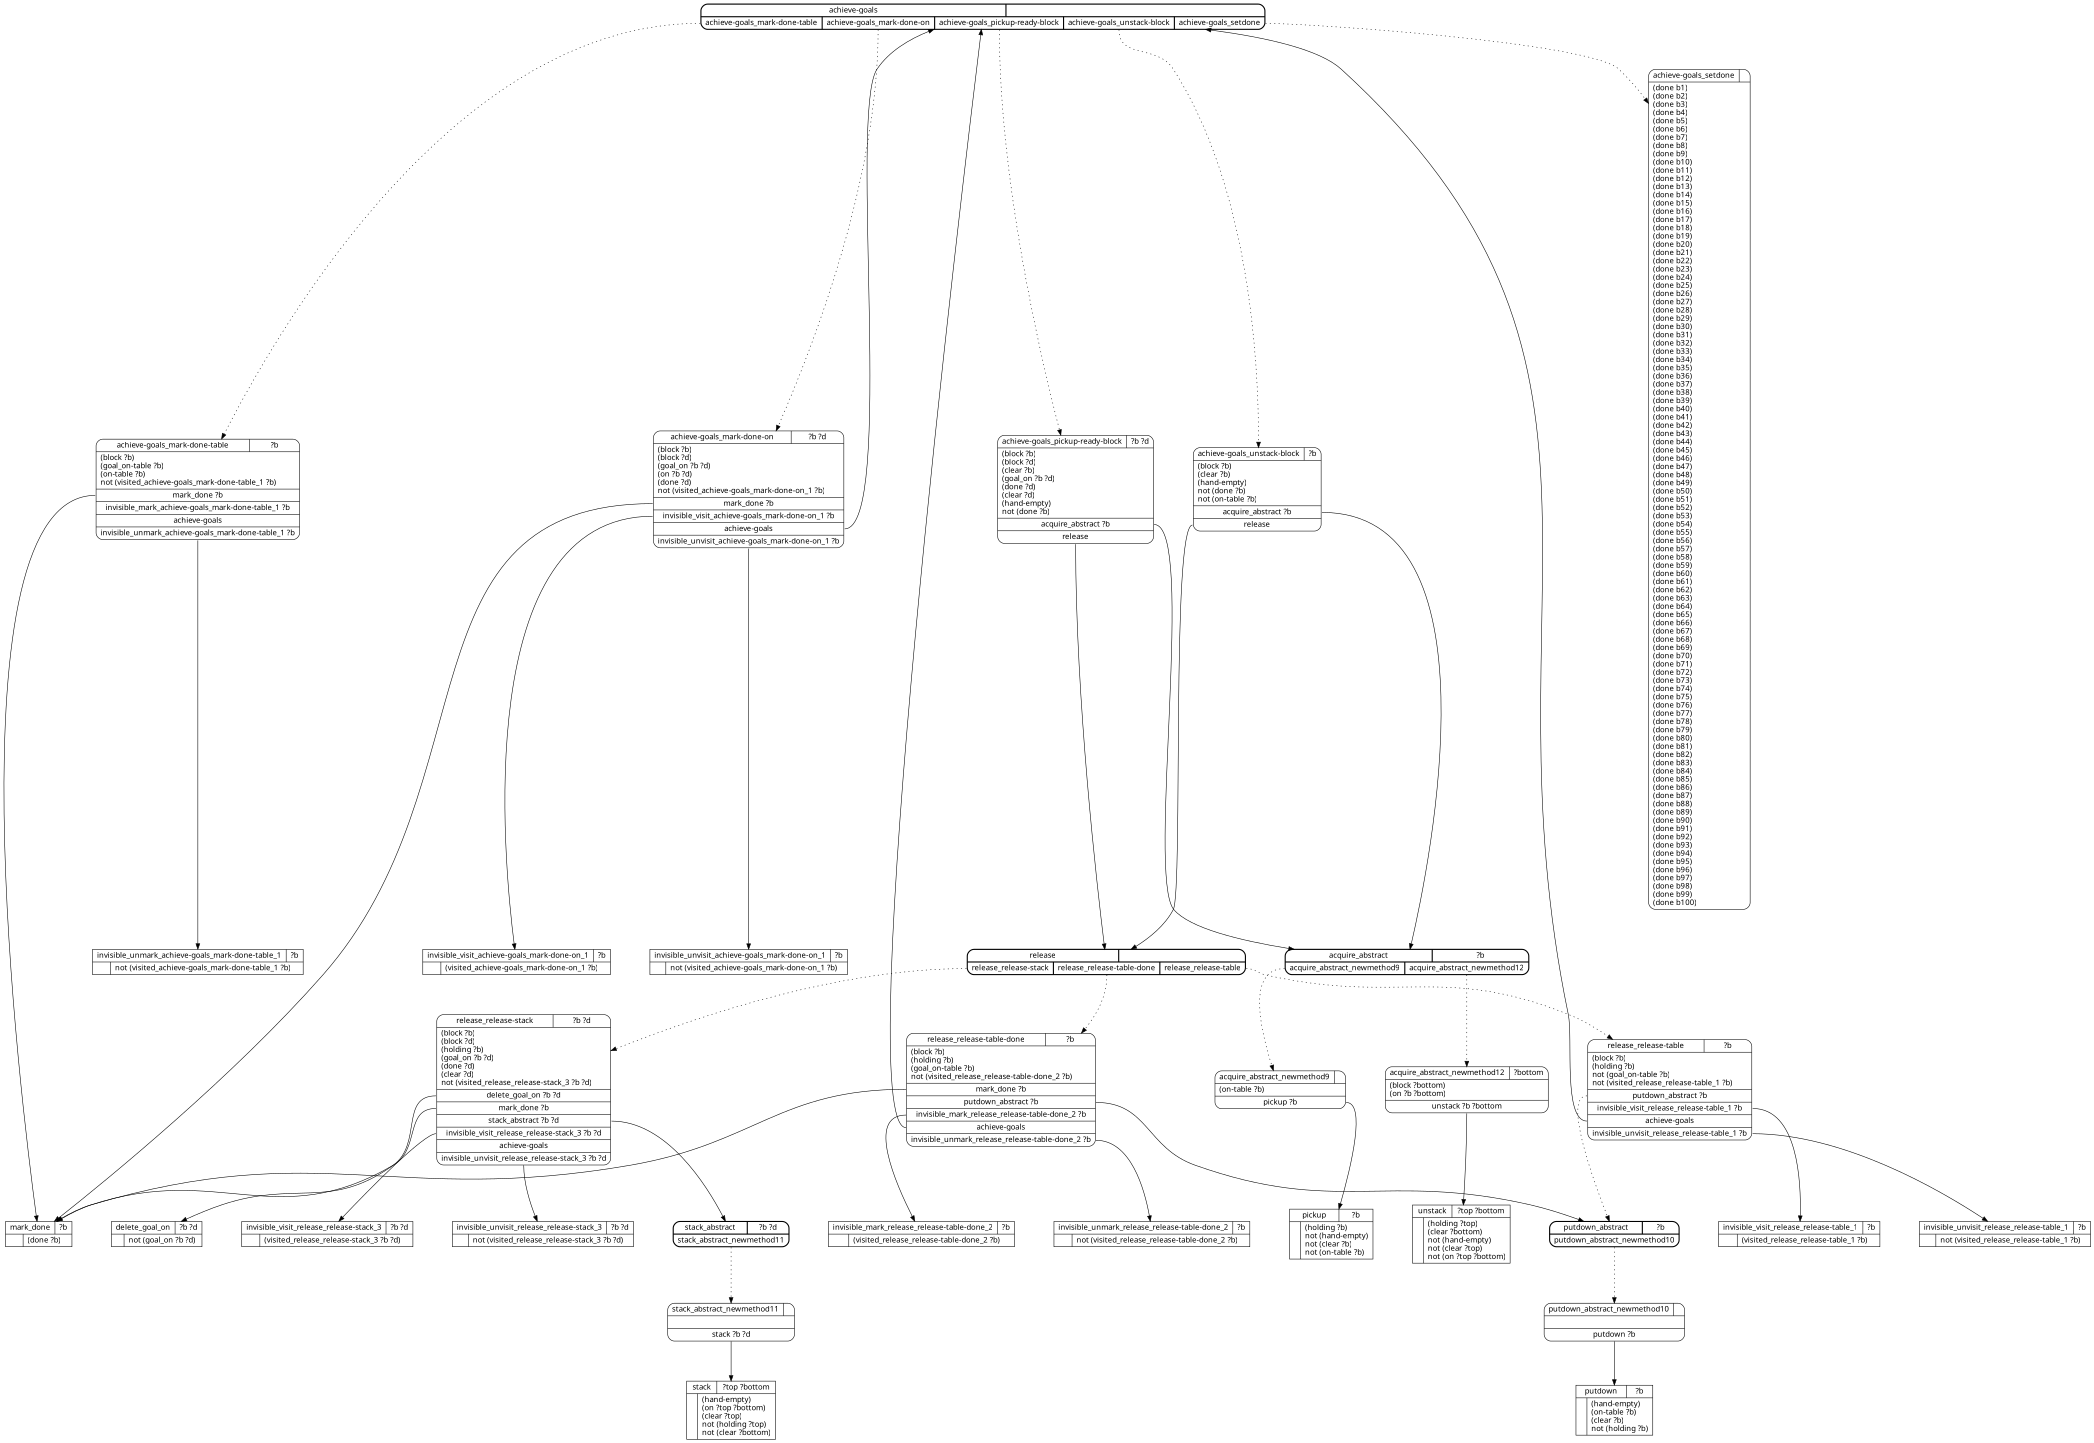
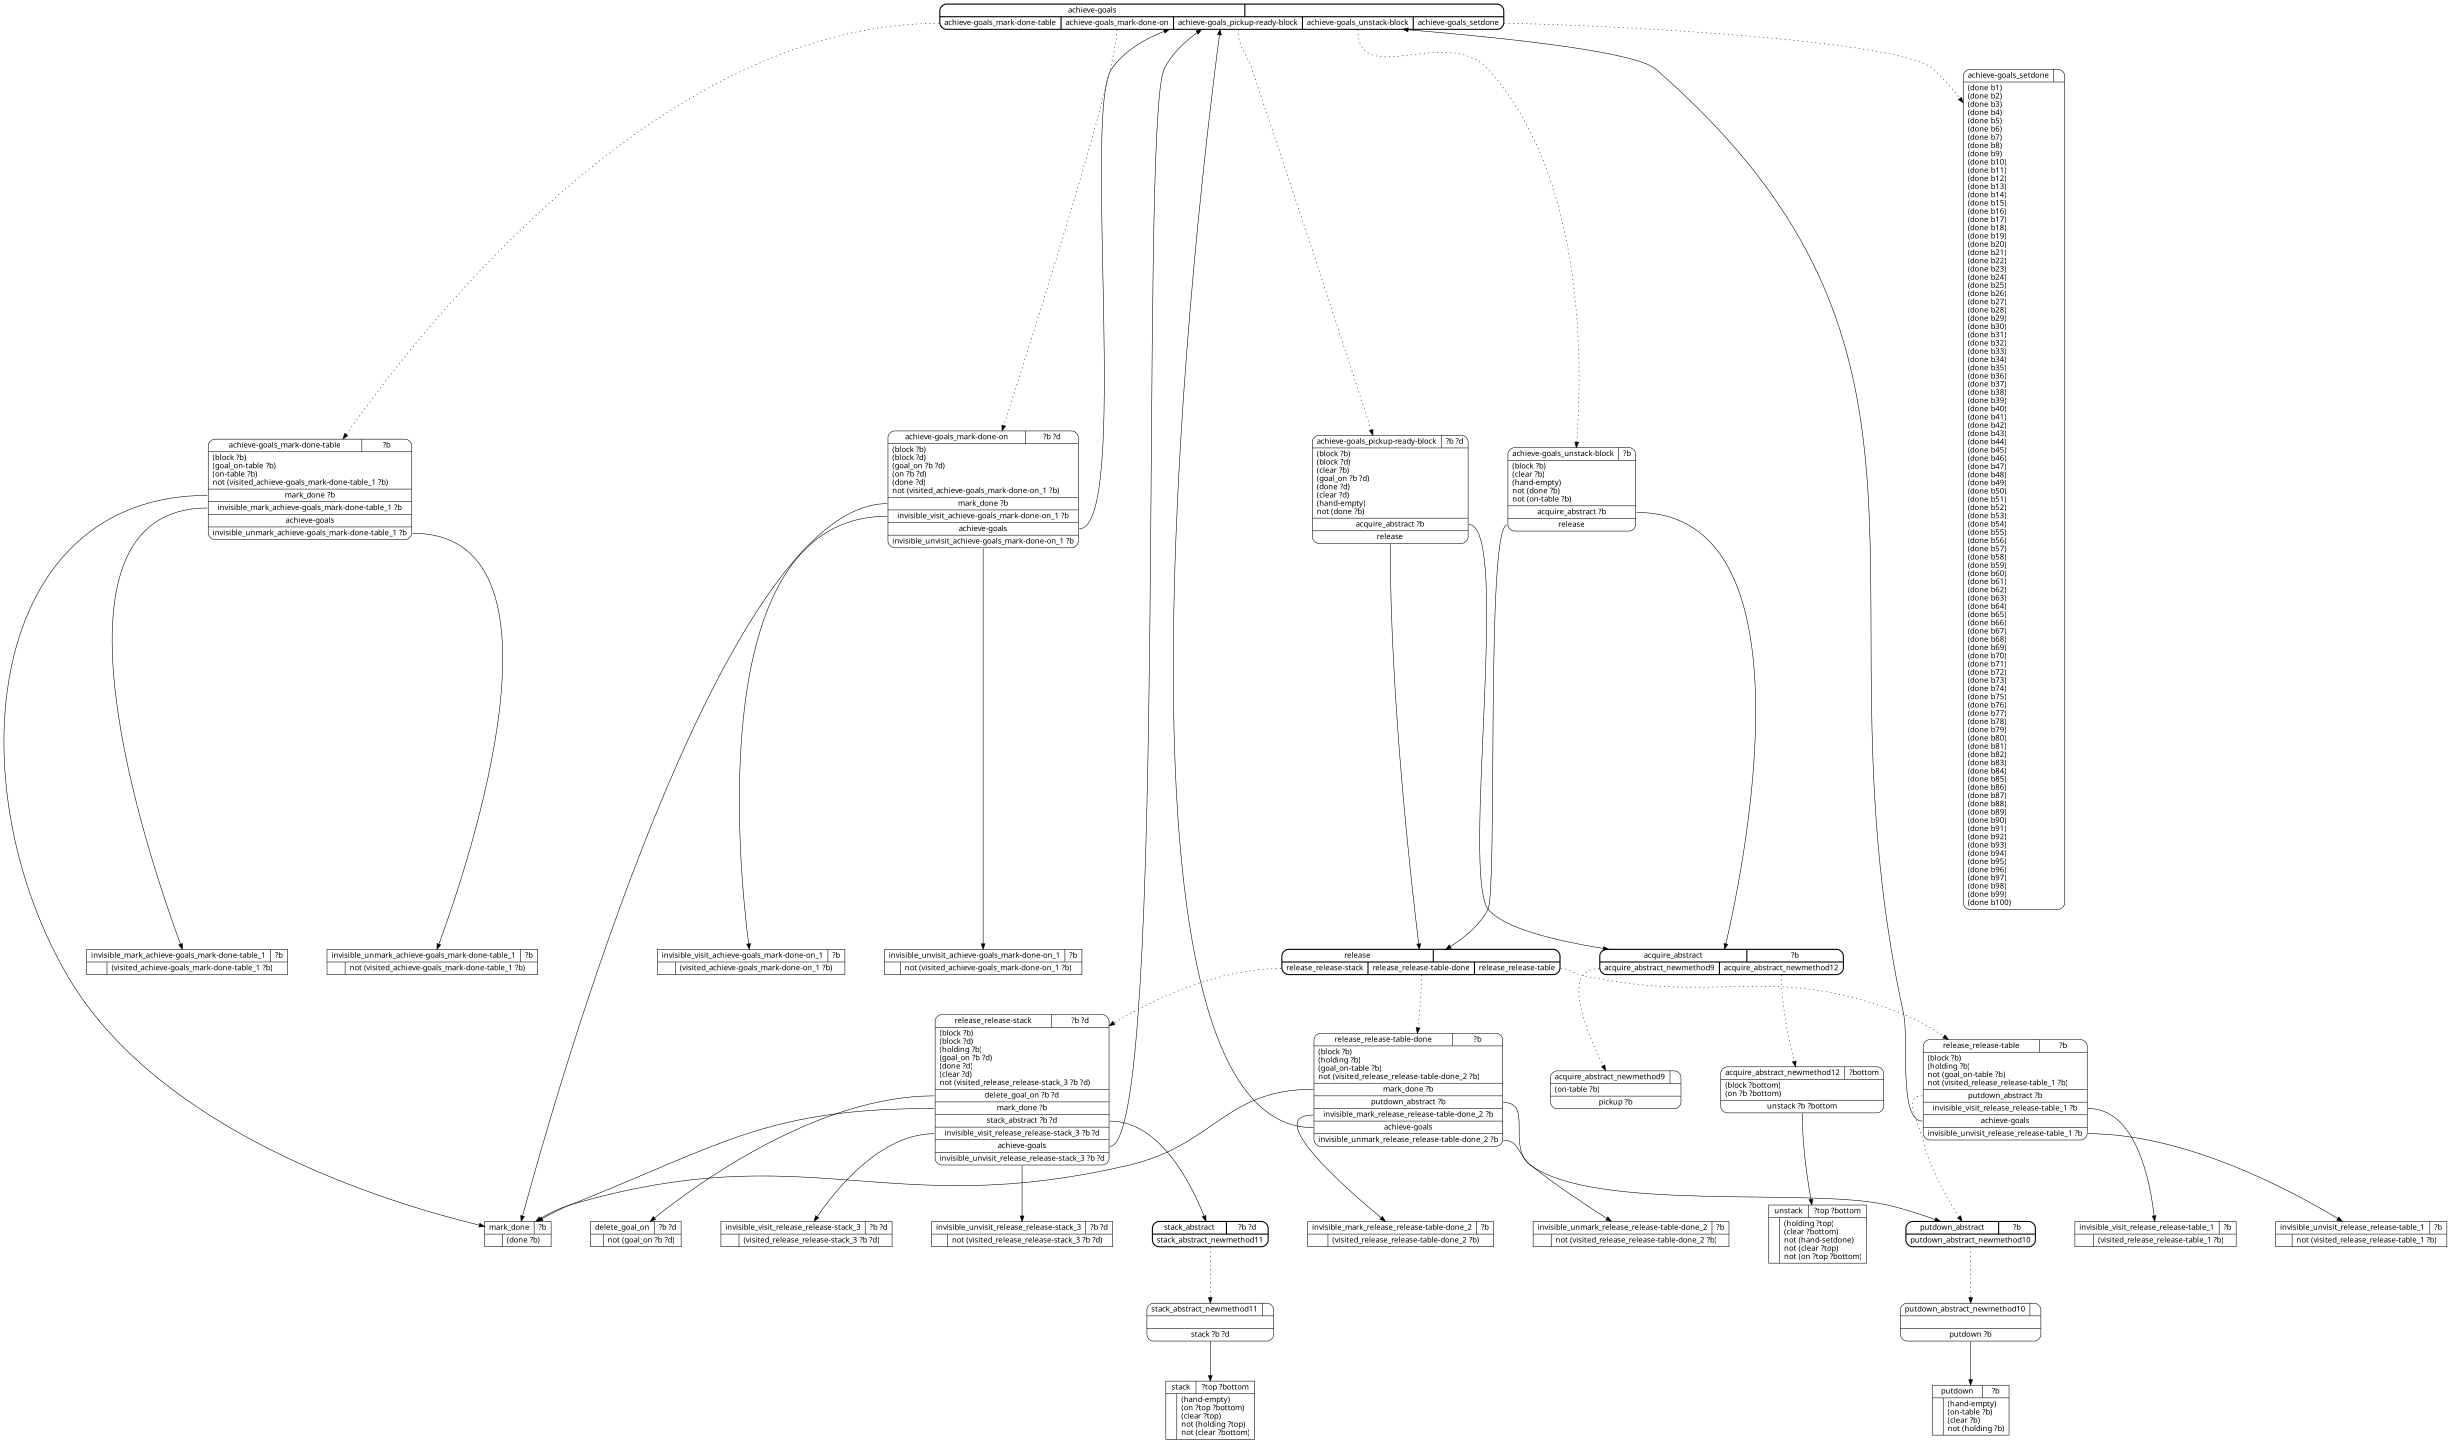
none -> (1150, 585)
none -> (187, 962)
(1331, 1234) -> none
(1460, 1240) -> (1819, 1240)
